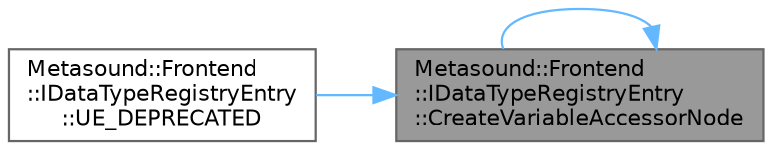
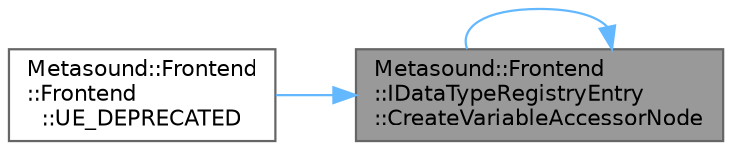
(162, 95) -> (142, 95)
